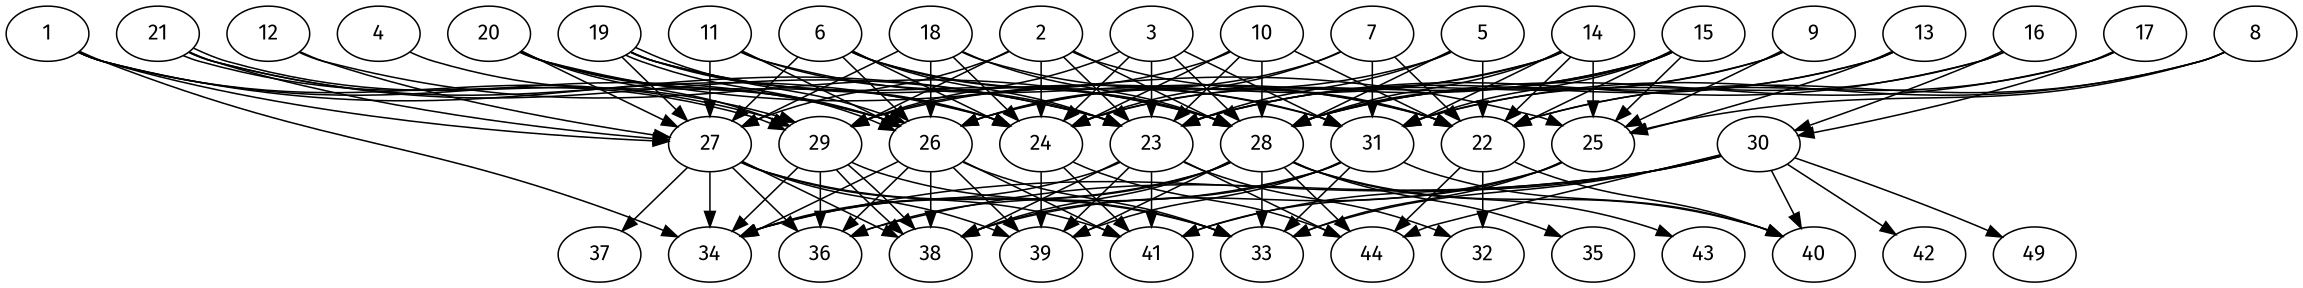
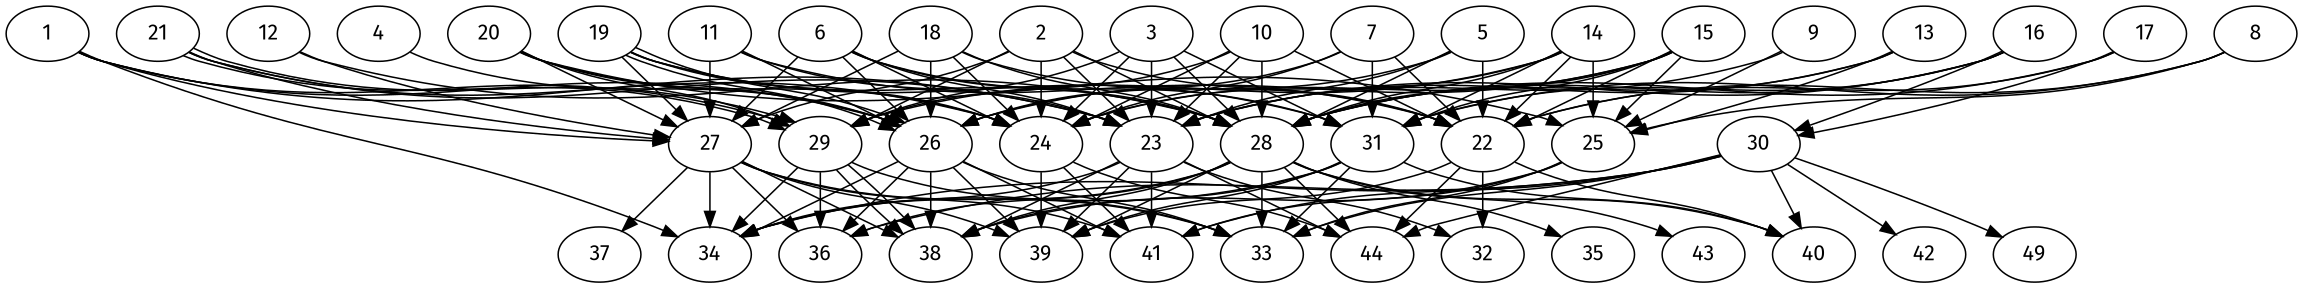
(1546, 89) -> (1656, 89)
none -> (1270, 199)
